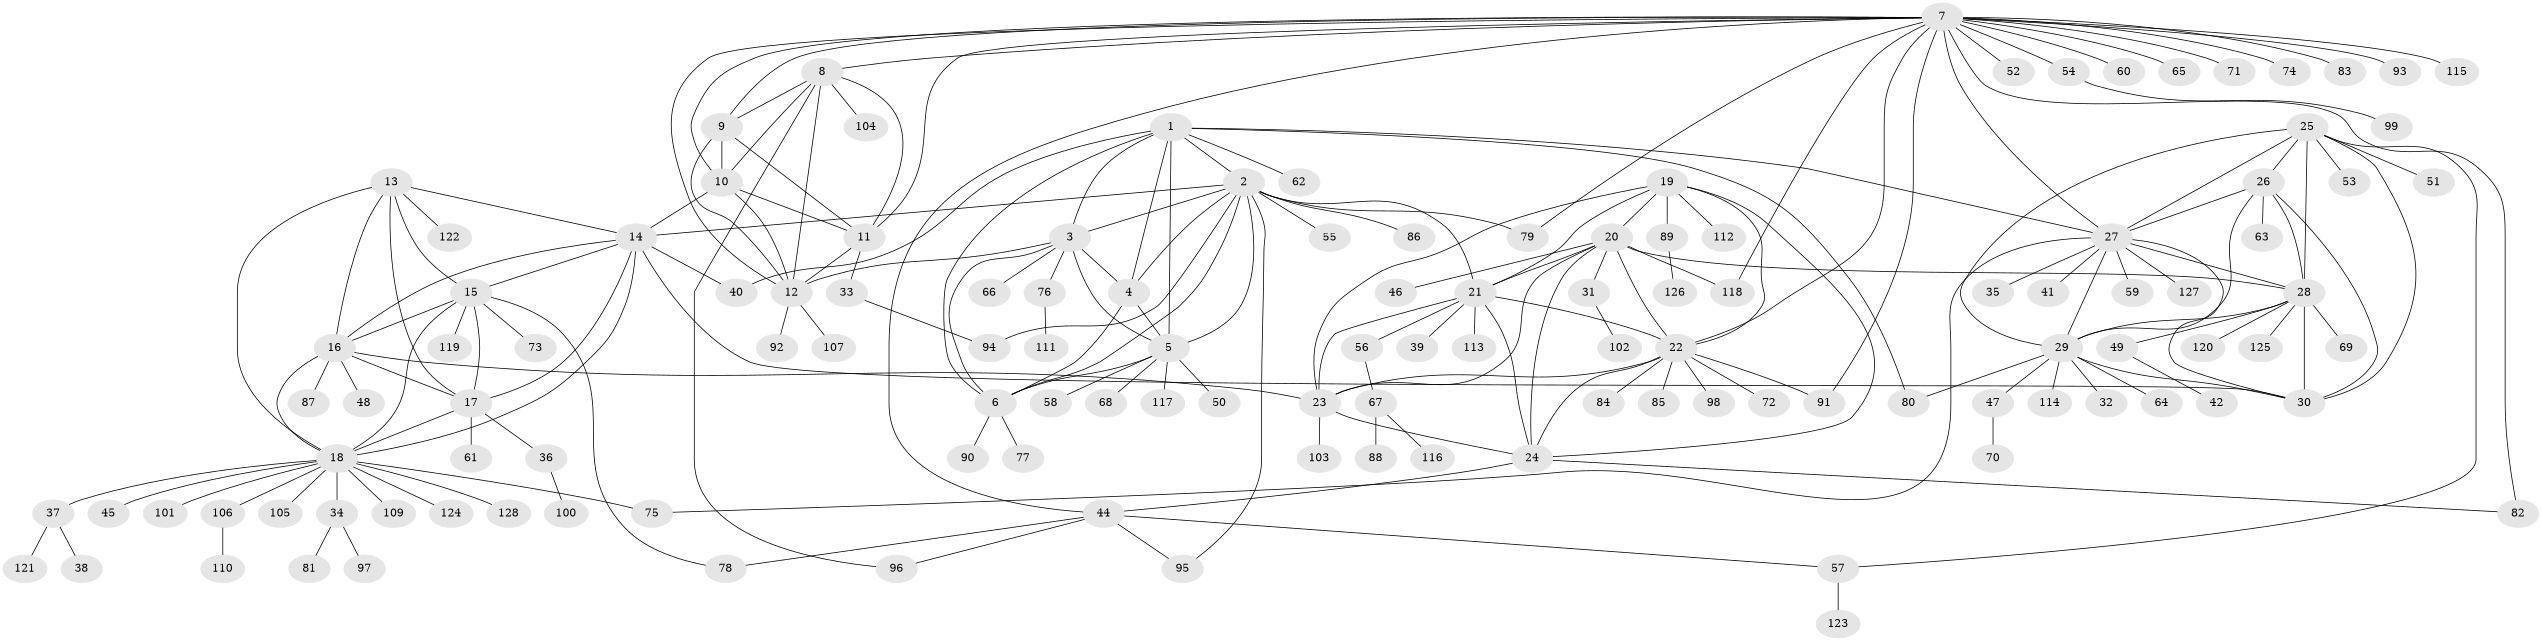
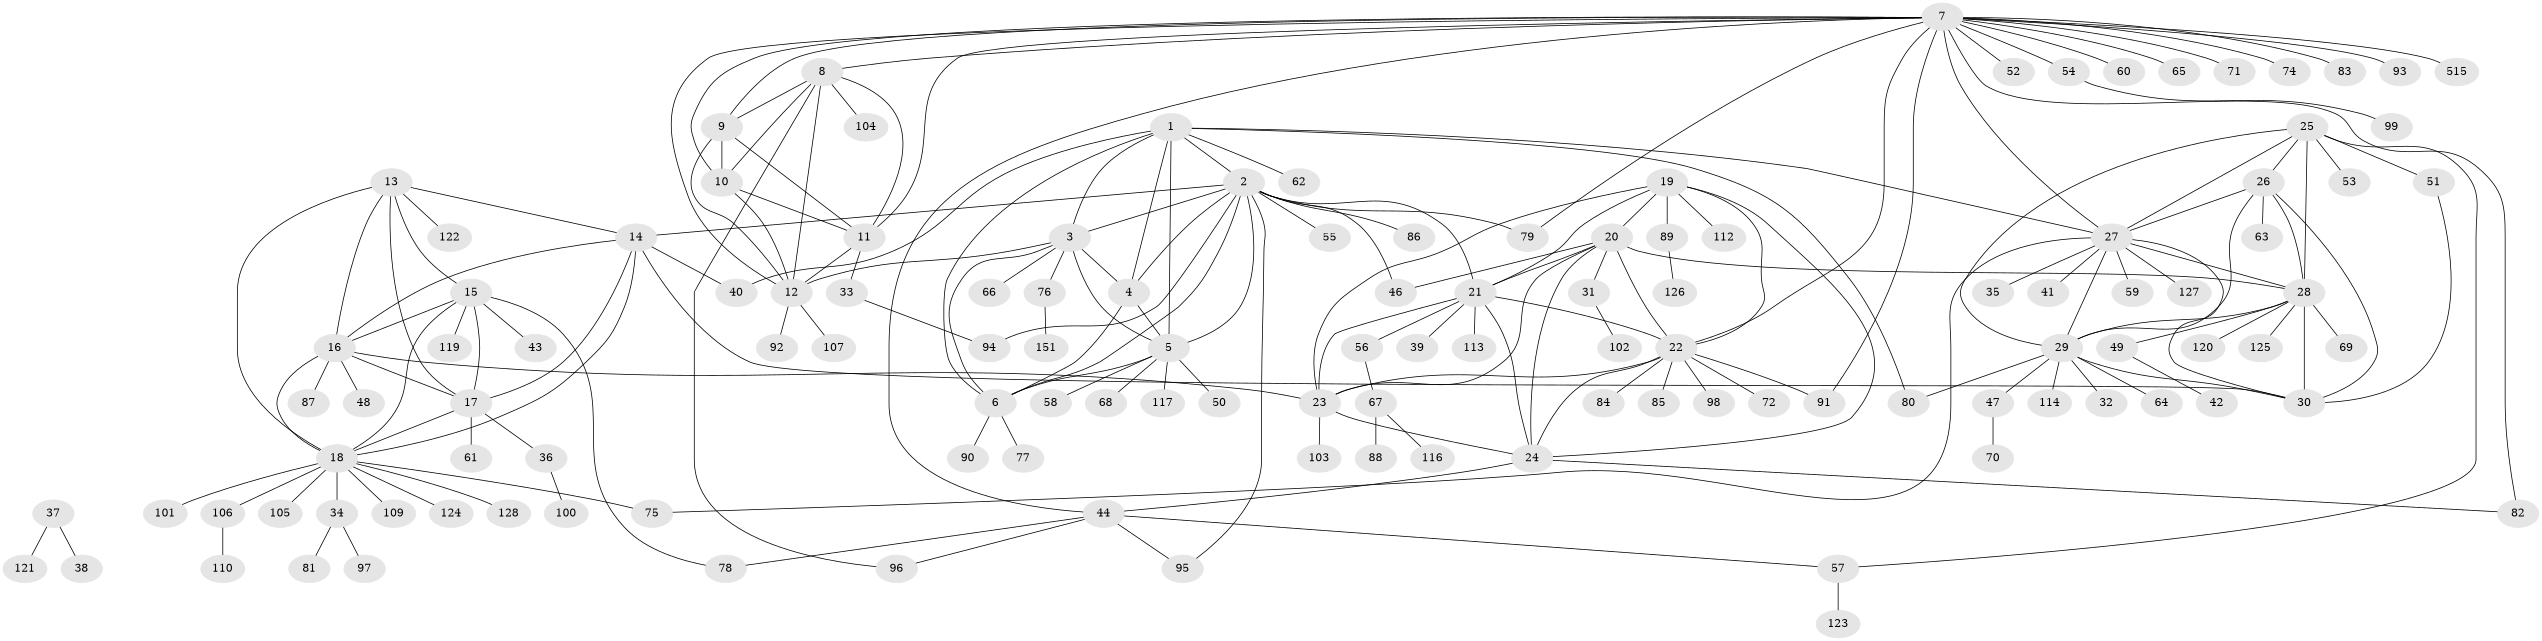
(2457, 72) -> (2457, 72)
(679, 210) -> none
none -> (1352, 220)
(554, 265) -> none
(2415, 270) -> (2442, 337)
(1732, 293) -> none
(536, 348) -> (536, 348)
(1046, 348) -> (1046, 348)
(191, 475) -> none
(109, 514) -> none
